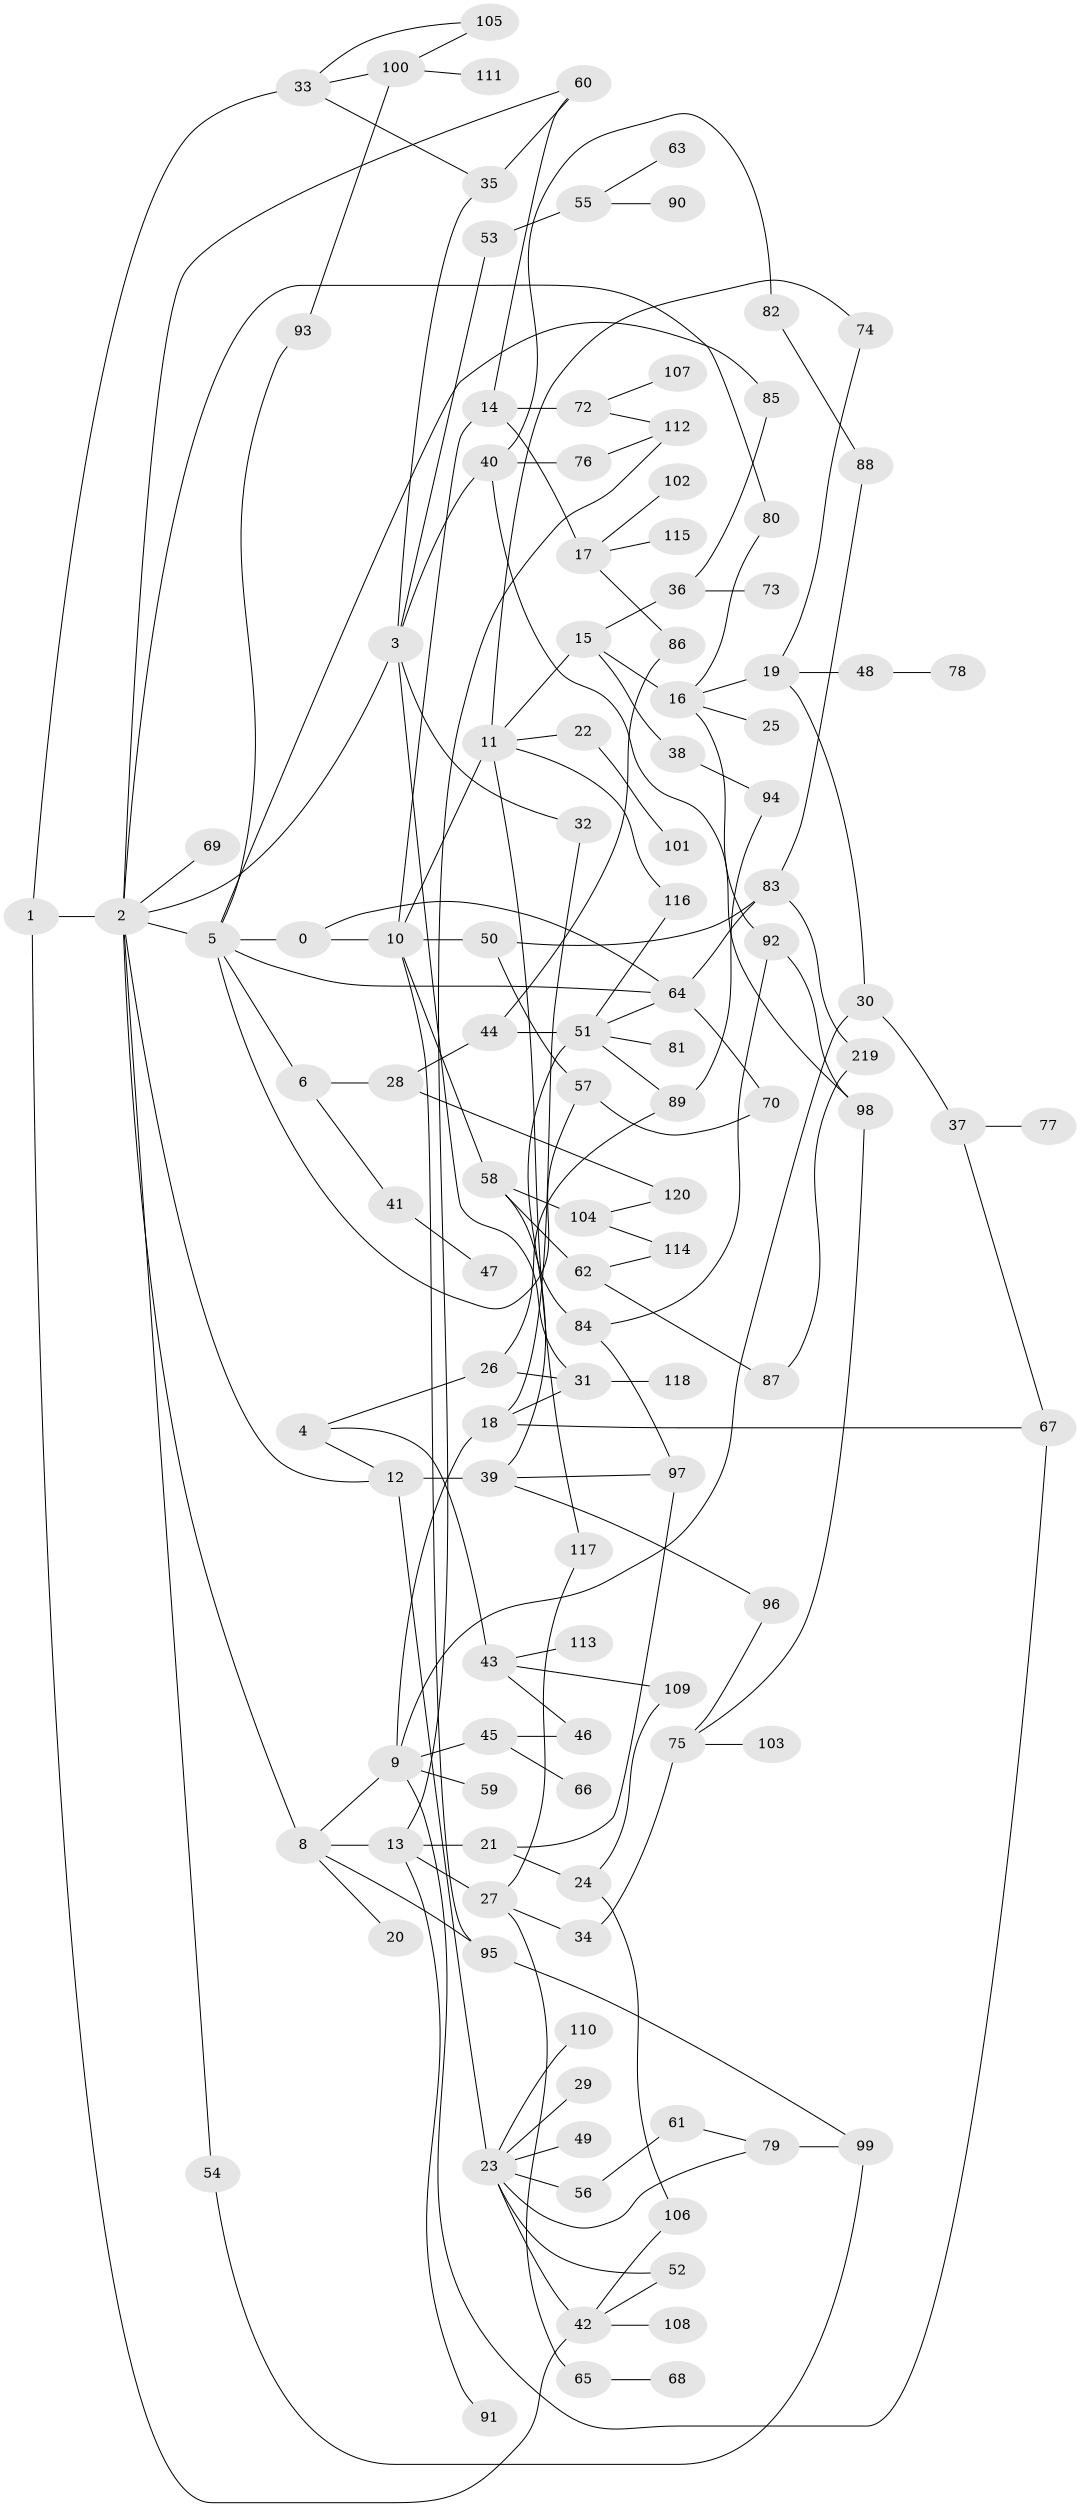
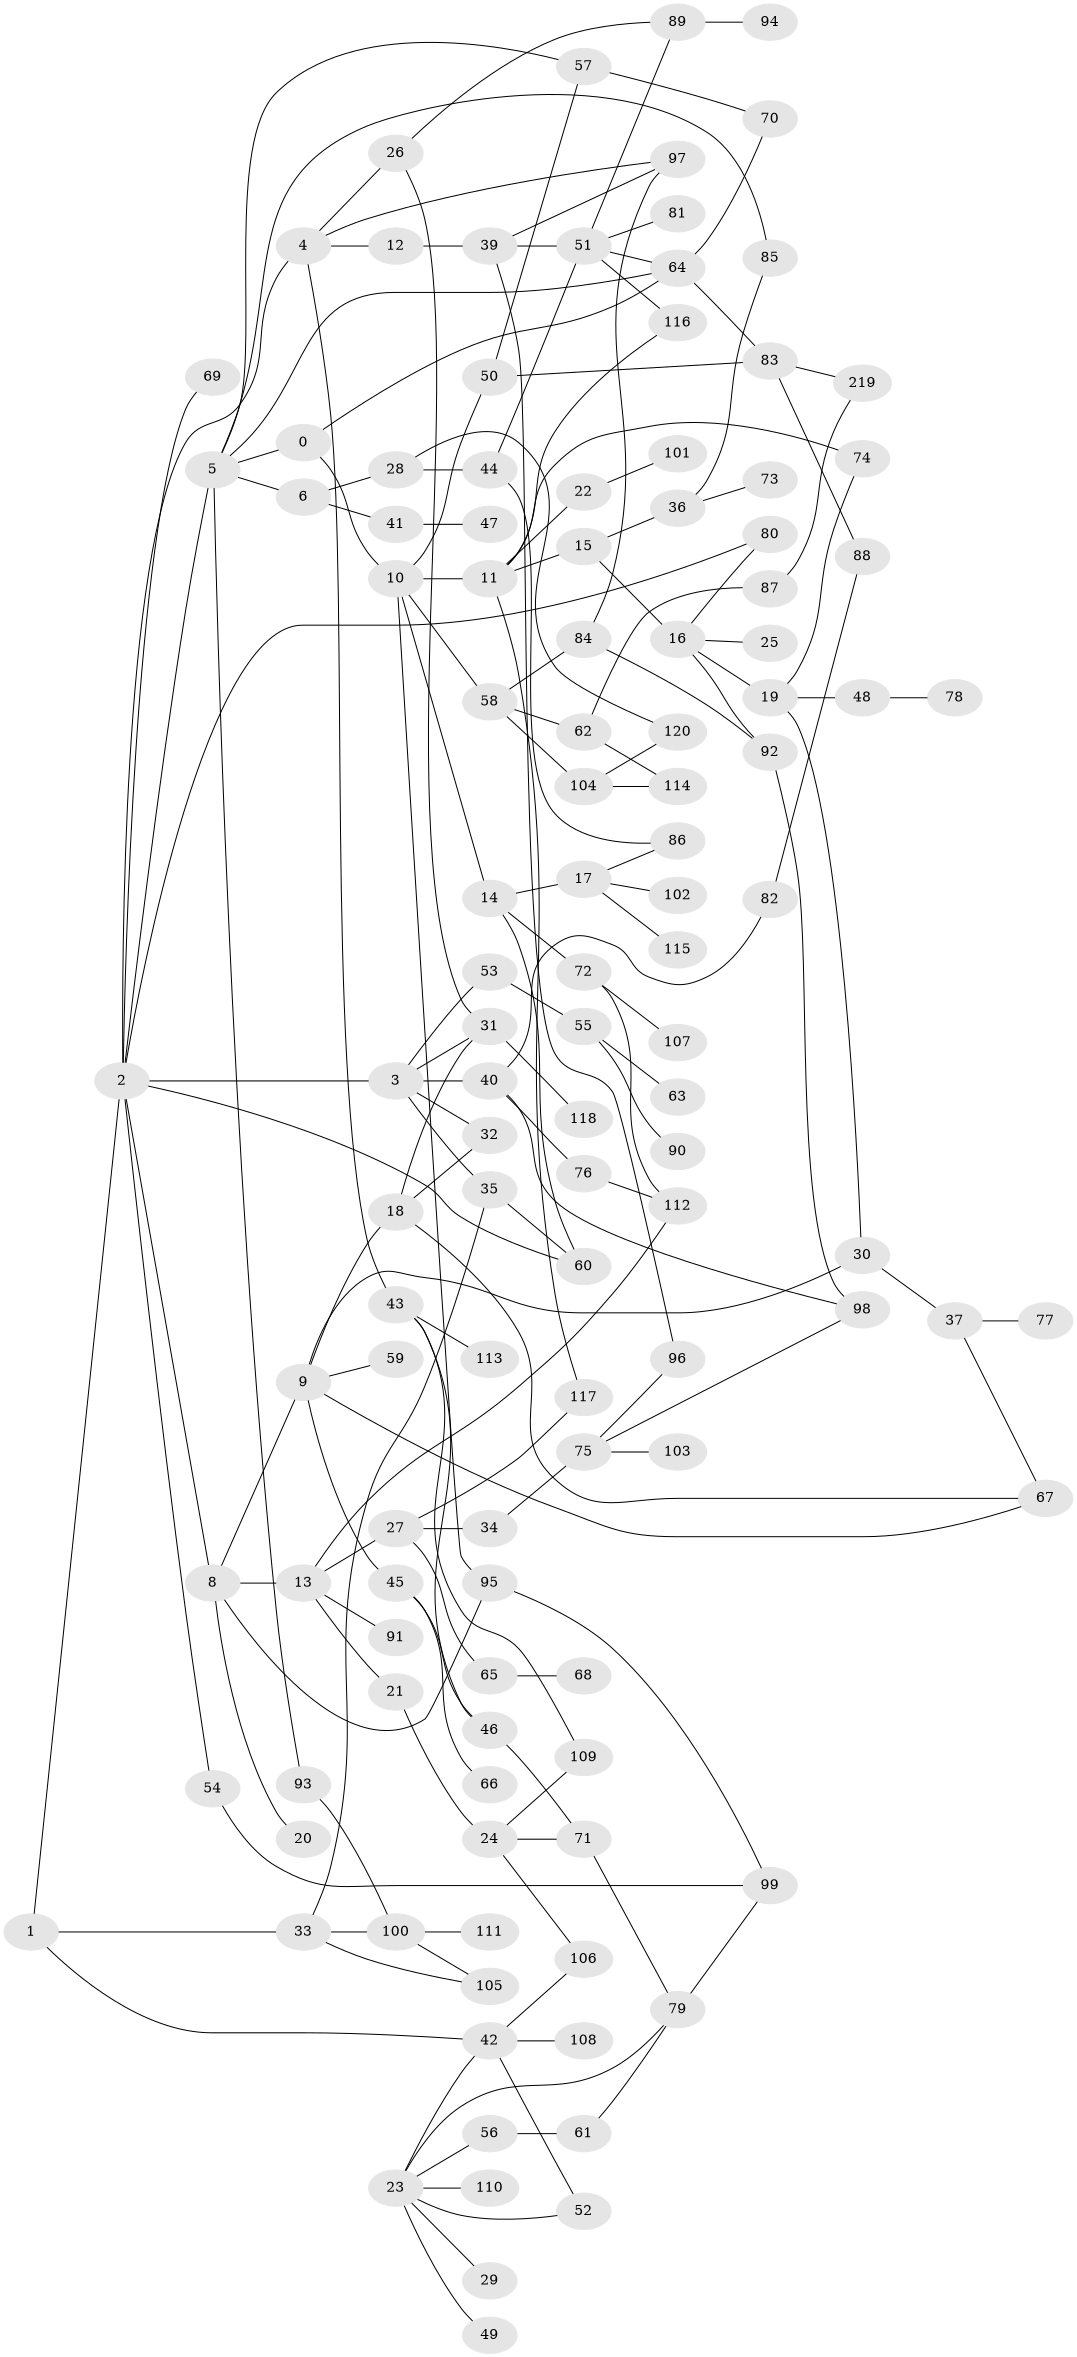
(678, 754) -> none
(188, 1253) -> (181, 454)
(638, 1707) -> (486, 189)
(436, 1790) -> none
none -> (584, 1839)
